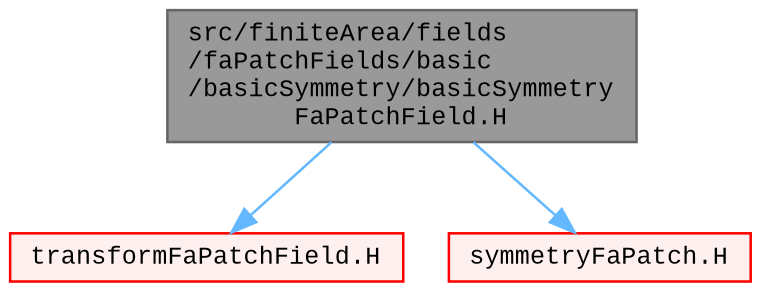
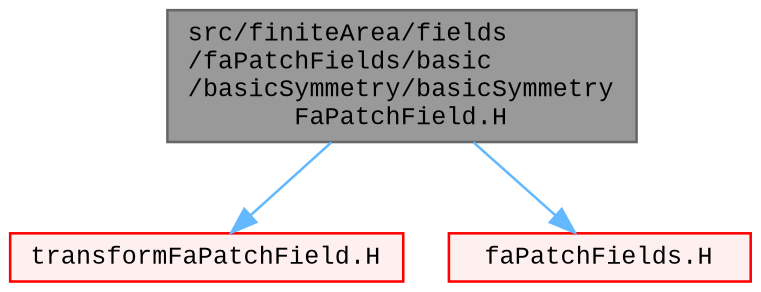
(600, 257) -> (600, 257)
